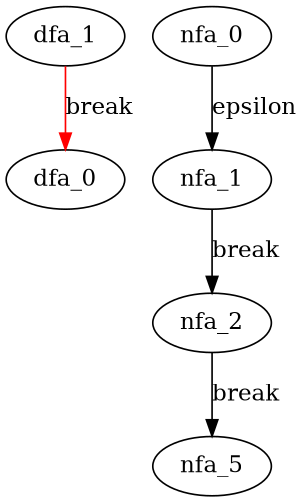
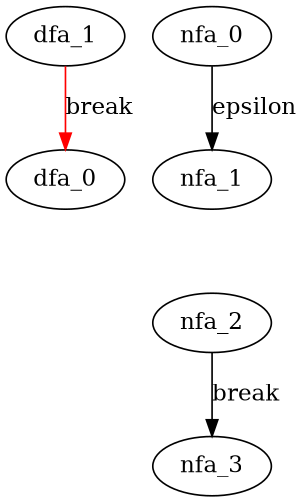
(212, 243) -> none
(212, 466) -> (212, 466)
